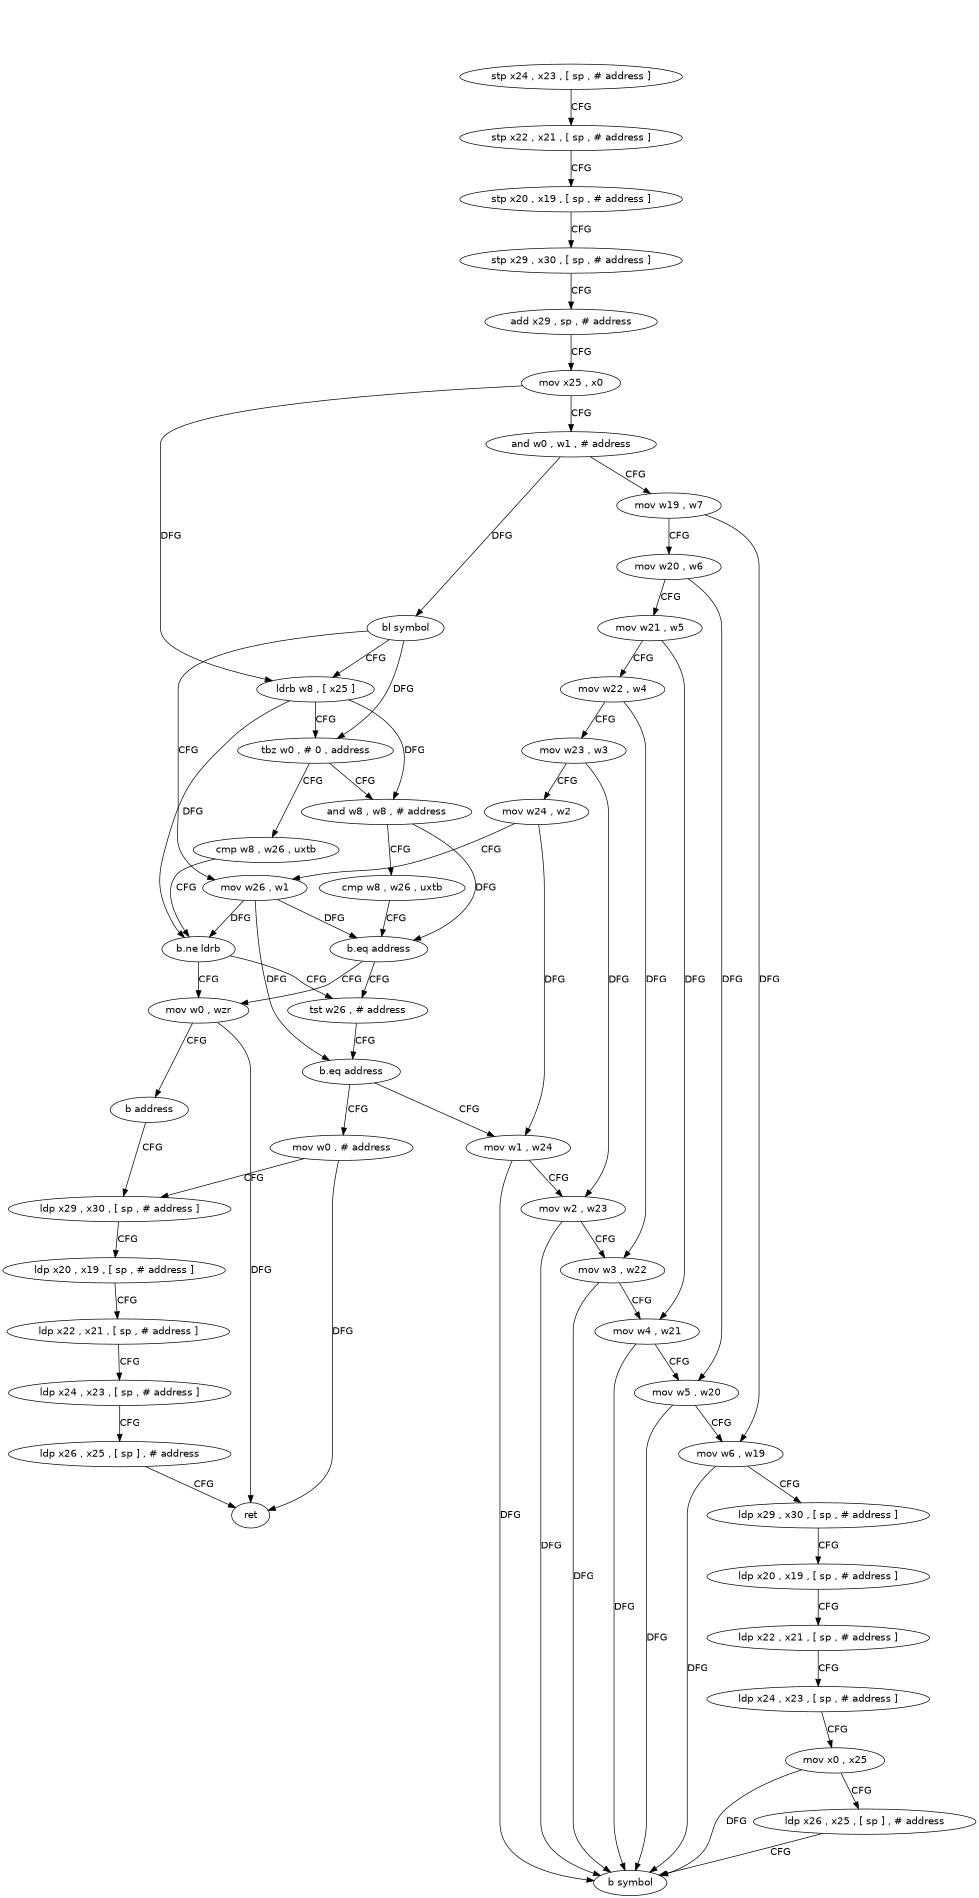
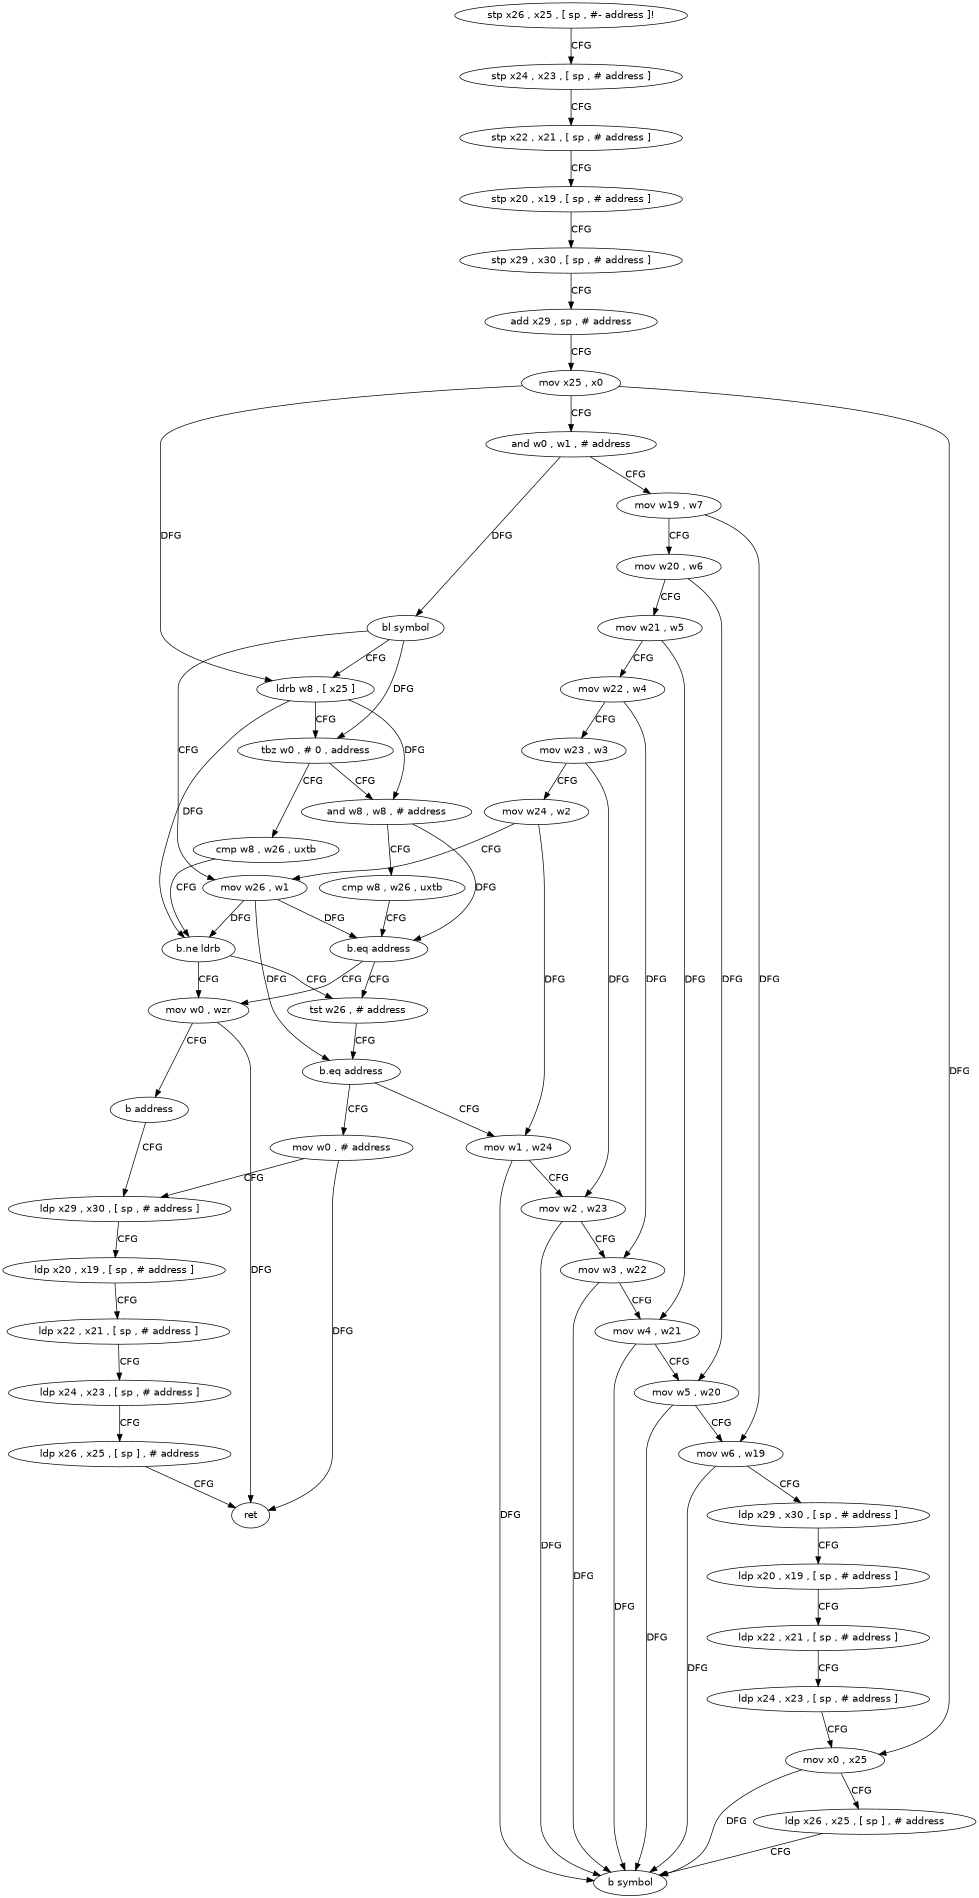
none -> (571, 15)
none -> (949, 946)
